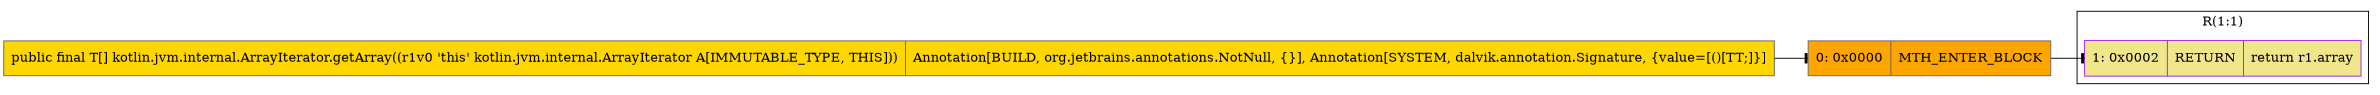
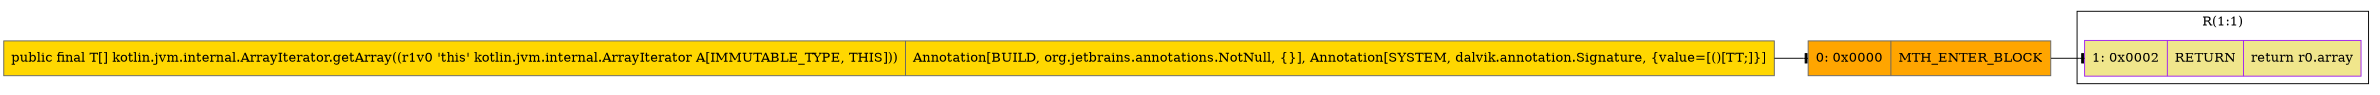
(2302, 58) -> (2302, 58)
